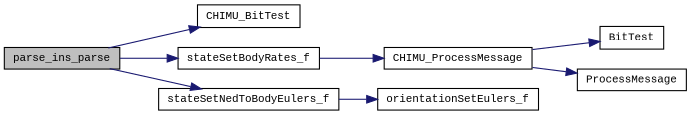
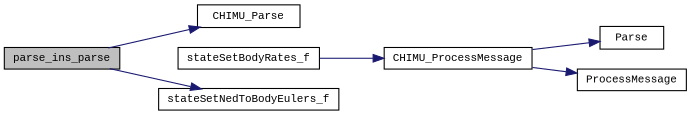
(249, 16) -> (249, 16)
(632, 38) -> (632, 38)
(144, 58) -> none
(458, 99) -> none
